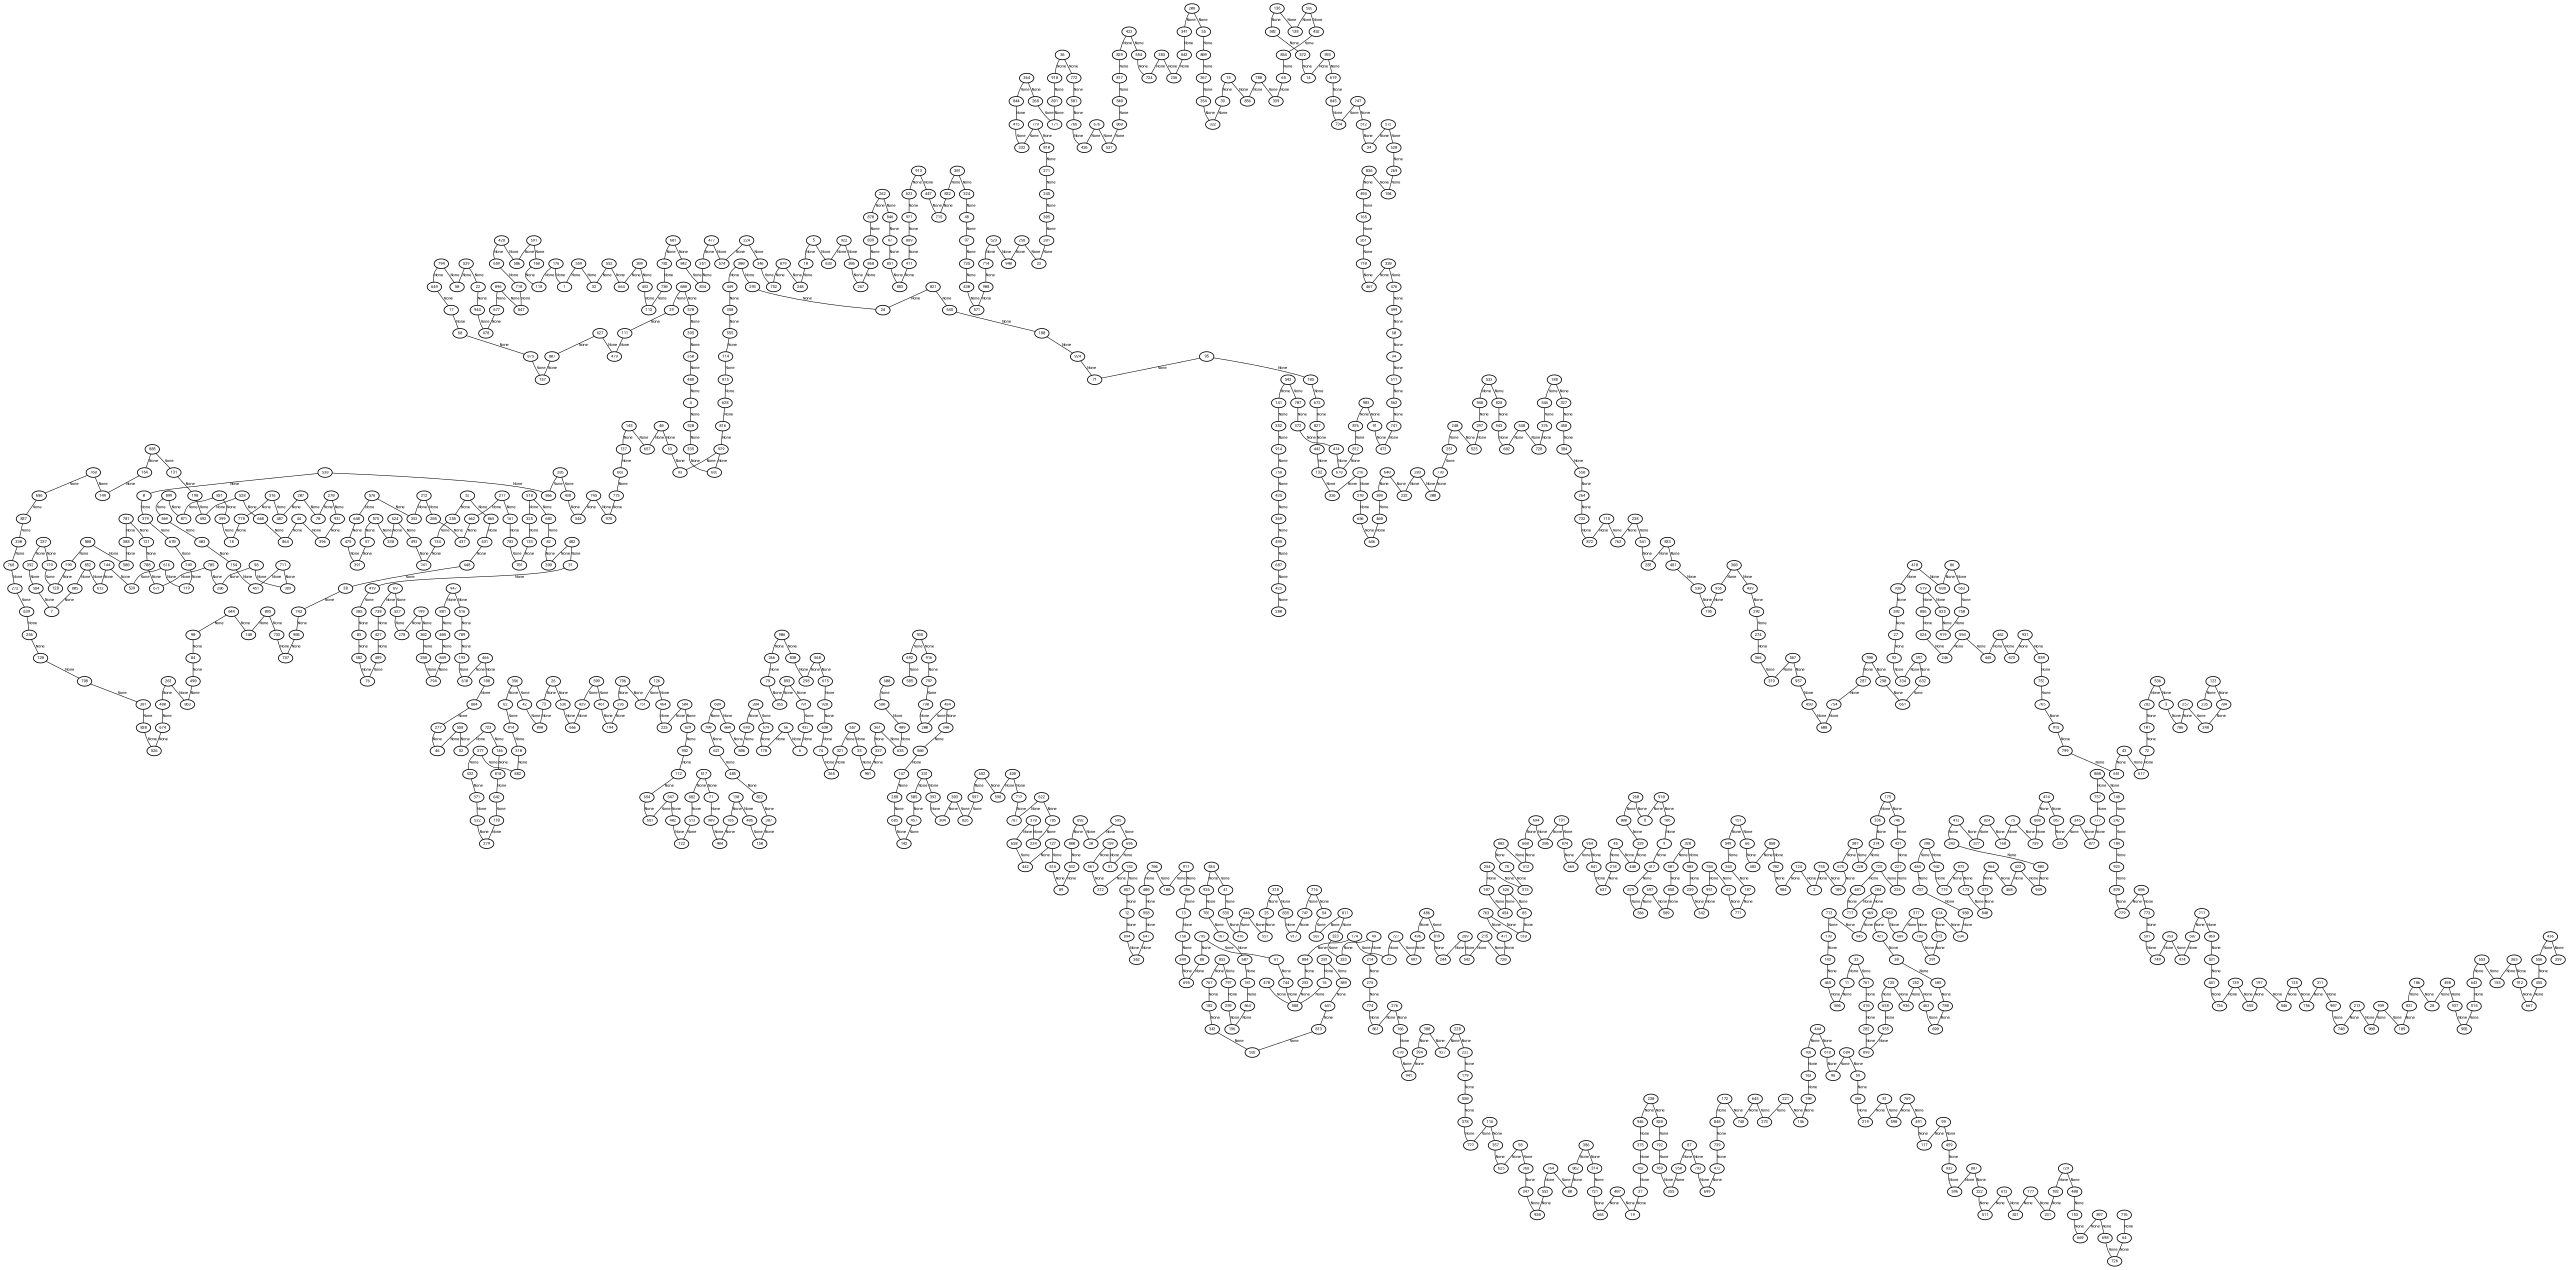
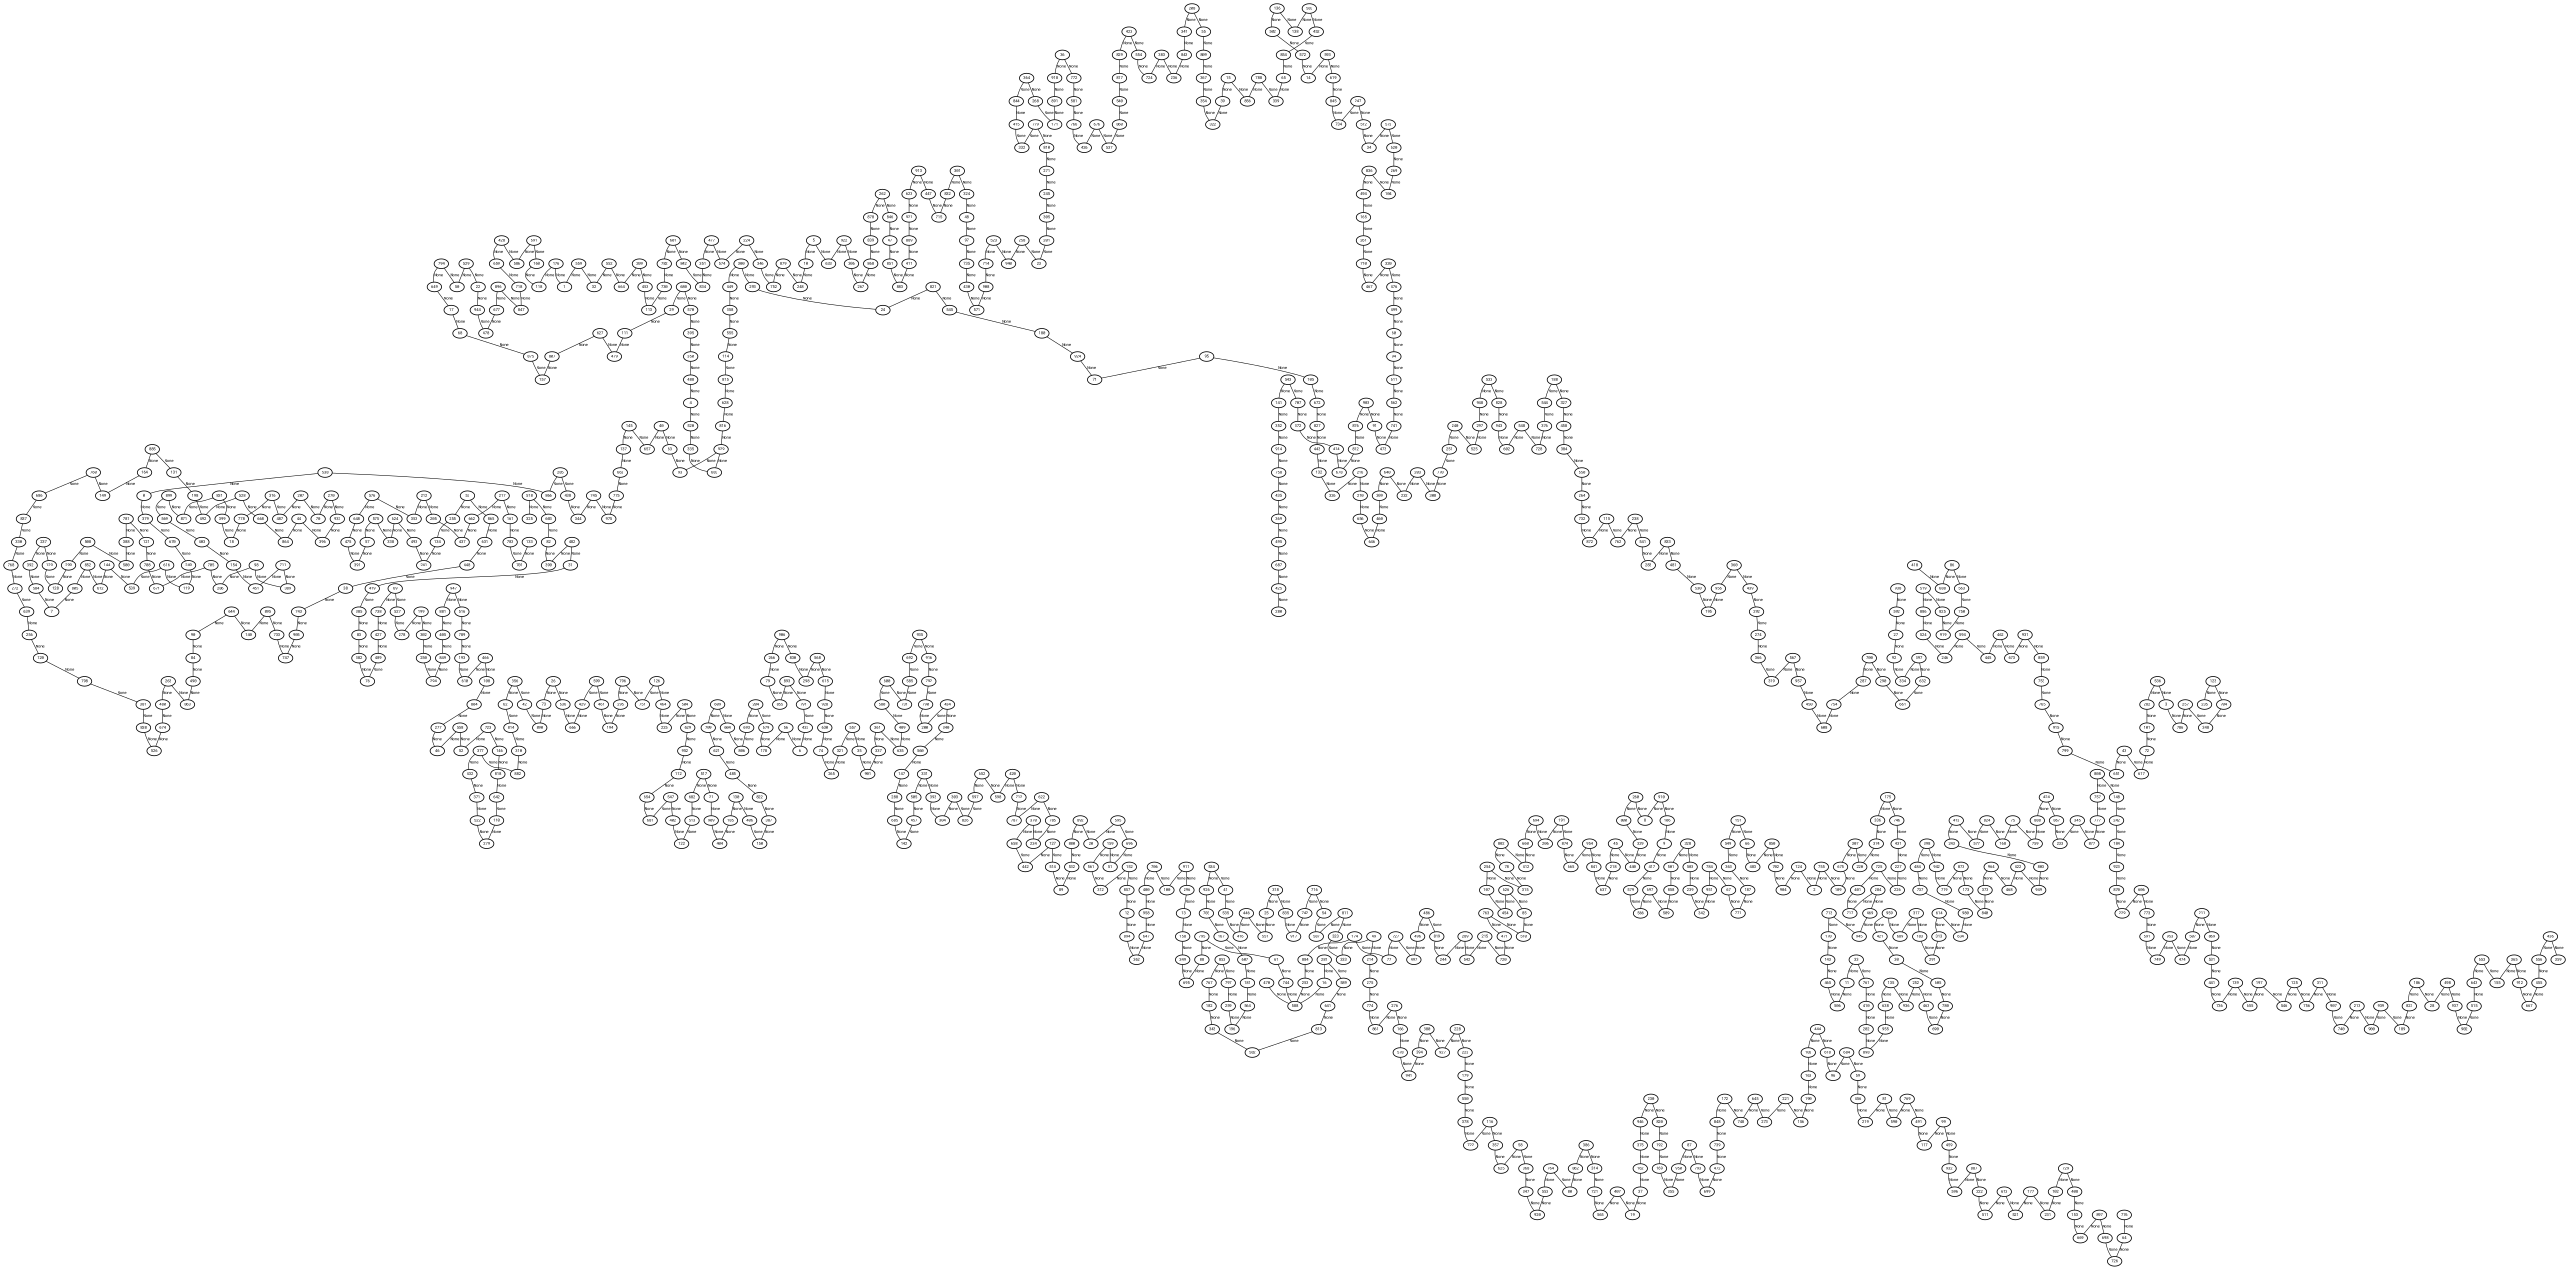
(529, 531) -> none
(1906, 577) -> none
none -> (905, 705)
